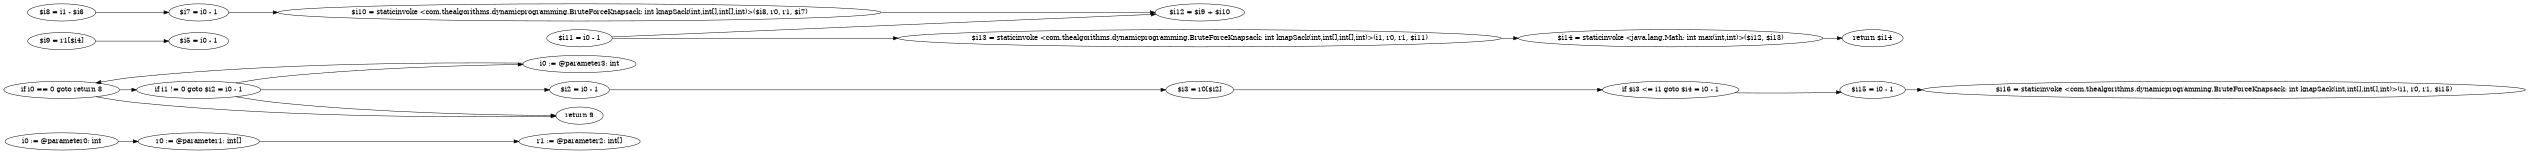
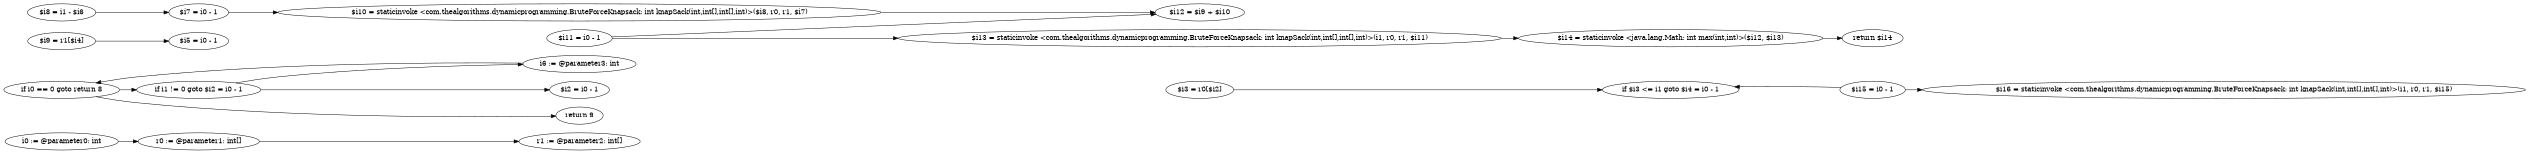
(579, 64) -> (579, 64)
(885, 90) -> none
(1786, 93) -> (1790, 87)
(393, 111) -> none
